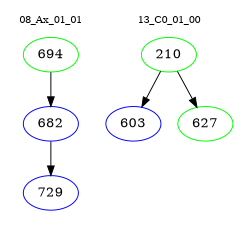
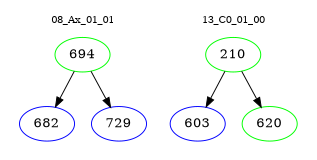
(205, 124) -> (270, 124)
(51, 154) -> (98, 85)
